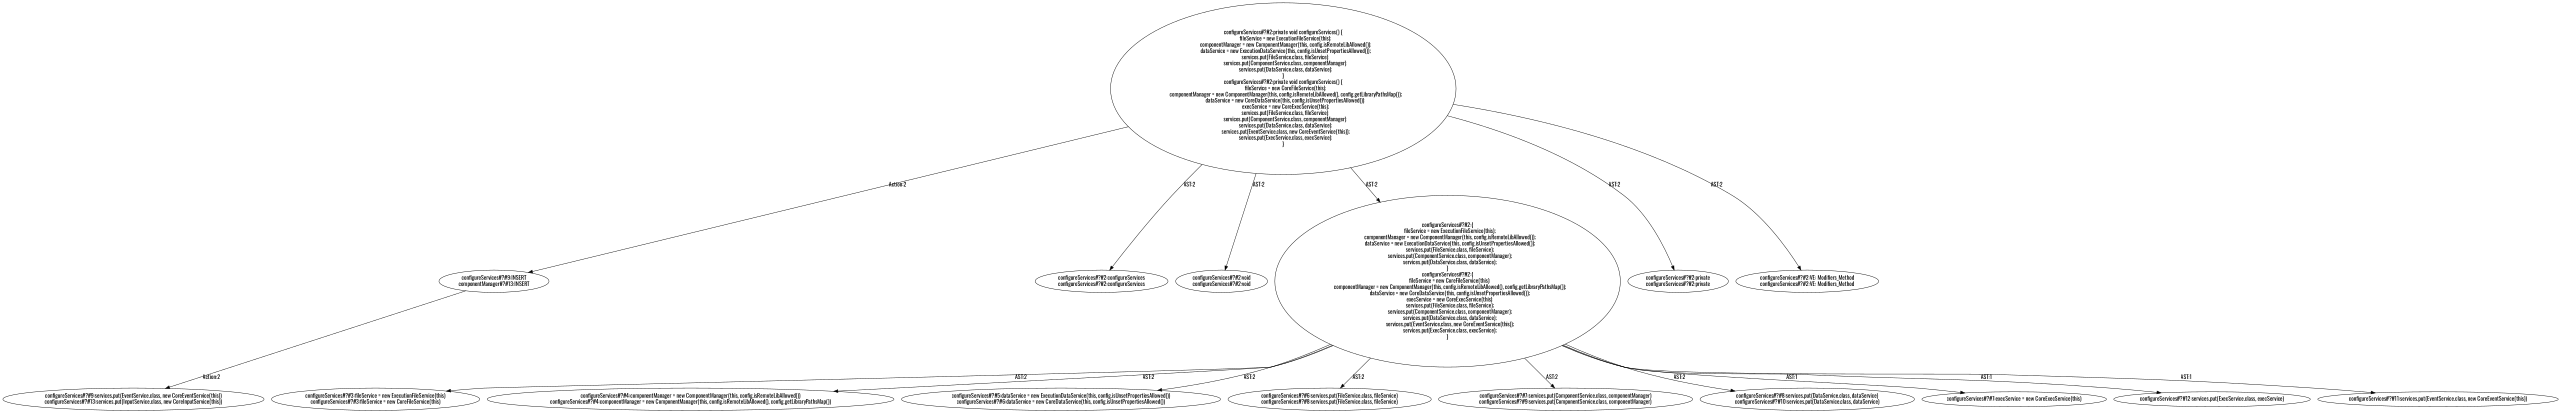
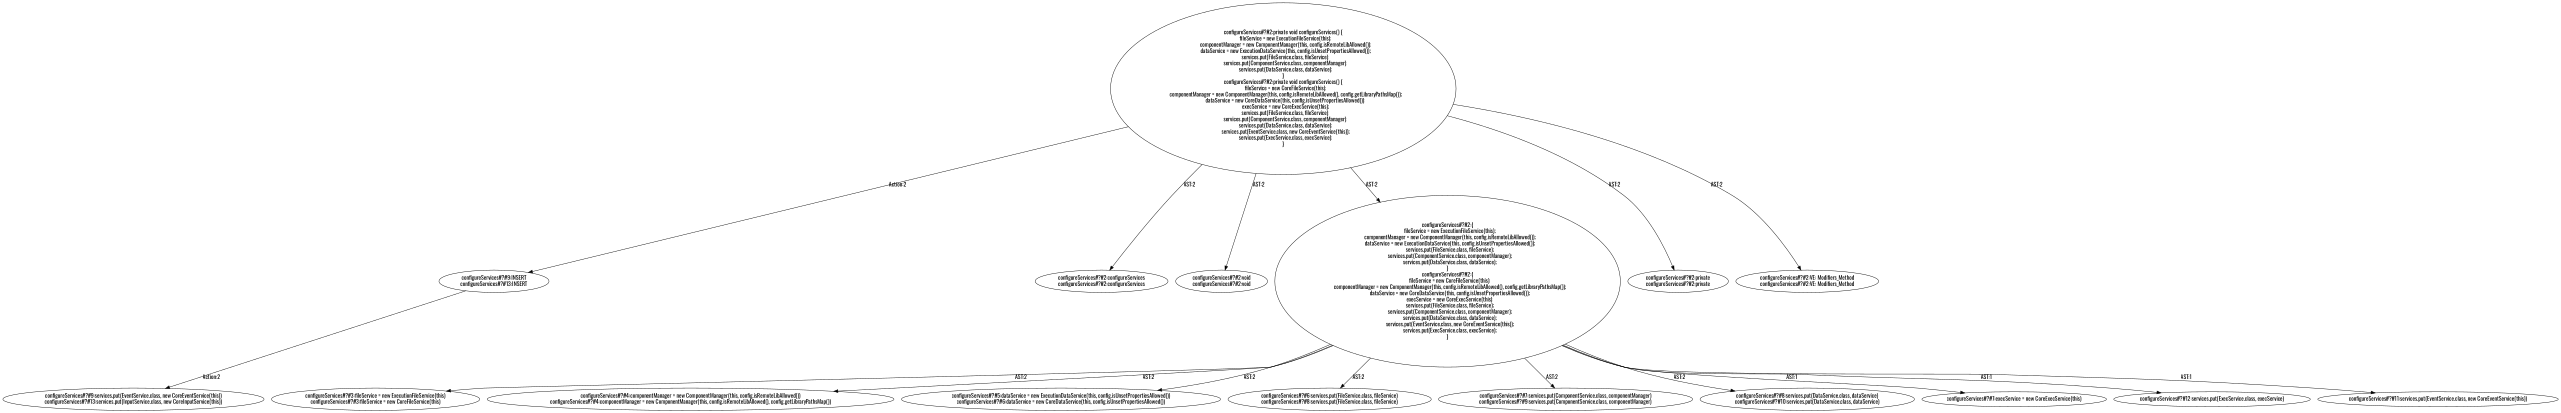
(494, 281) -> (494, 281)
